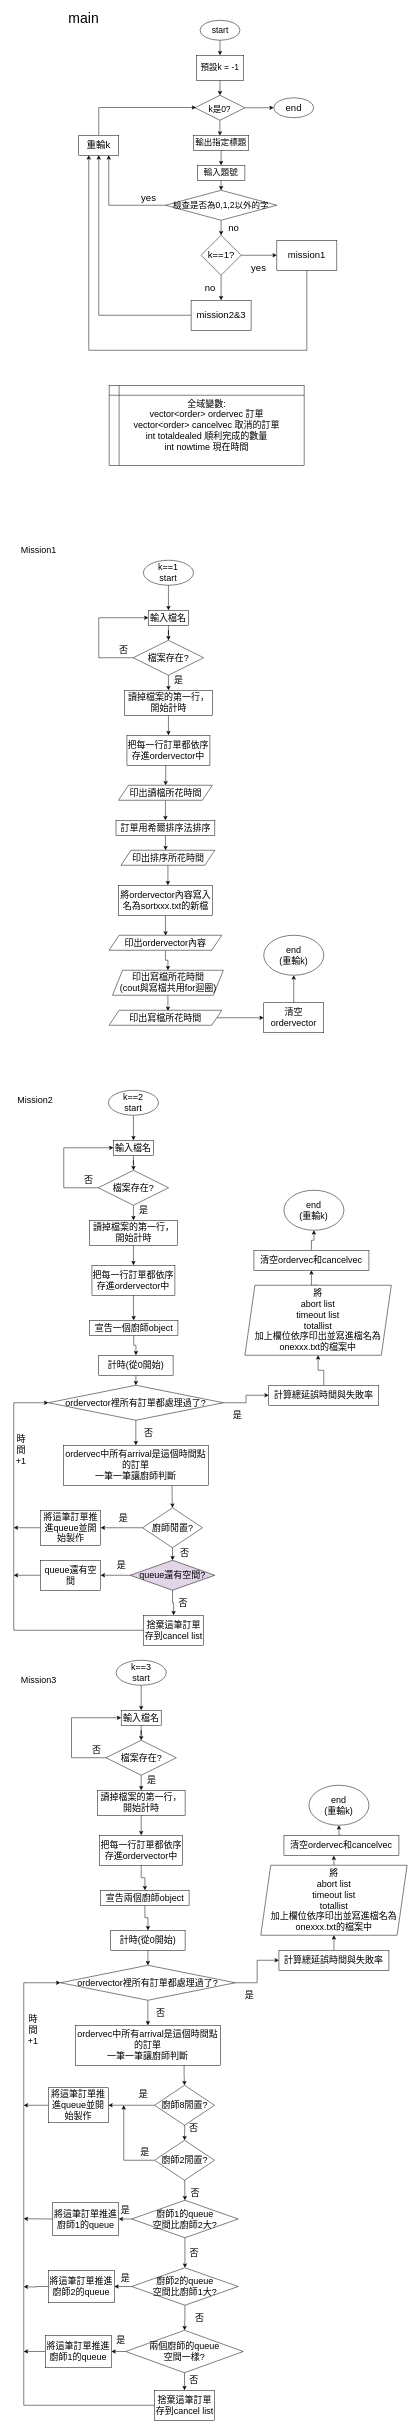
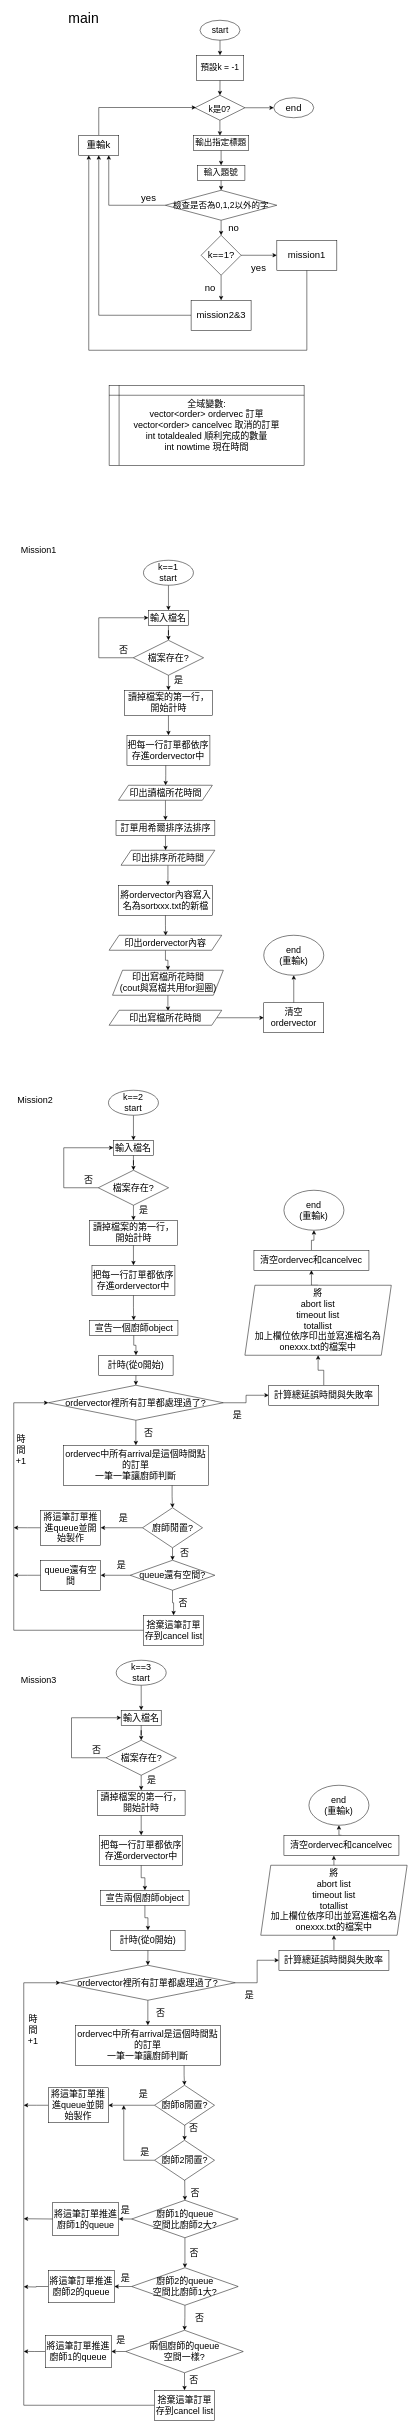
(173, 1575) -> (173, 1575)
